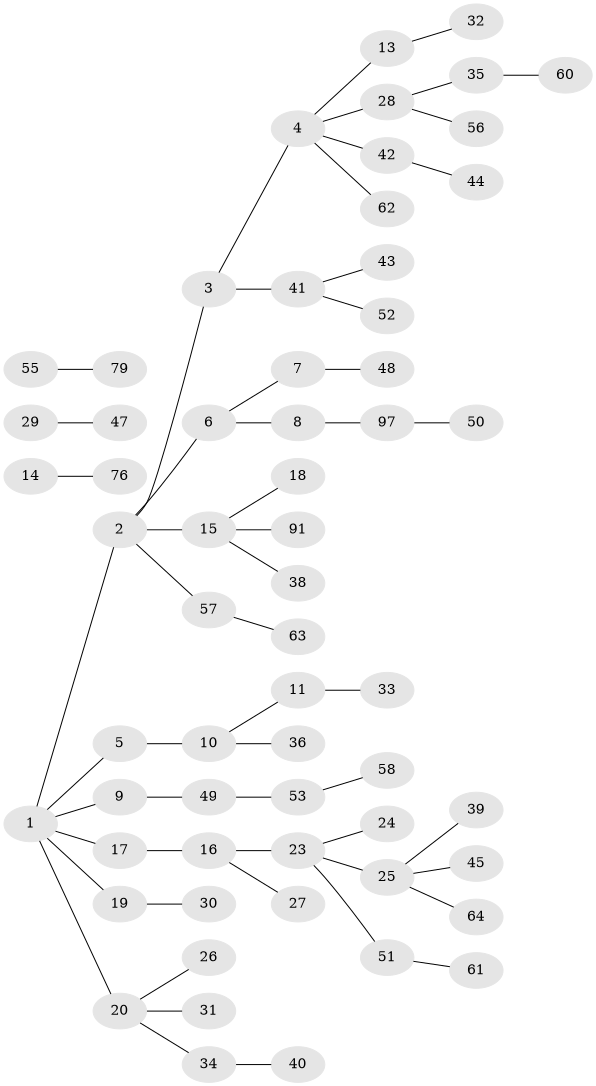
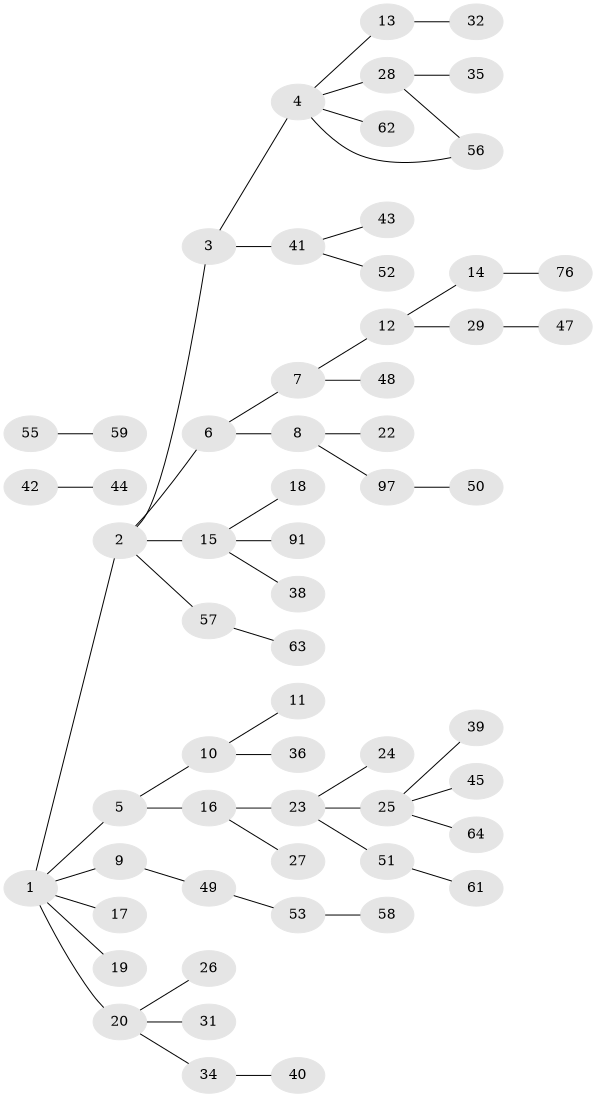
(565, 75) -> none
(343, 142) -> (374, 159)
none -> (387, 327)
(120, 369) -> (120, 434)
none -> (387, 434)
(387, 690) -> none
(165, 851) -> (165, 808)
(209, 904) -> none
